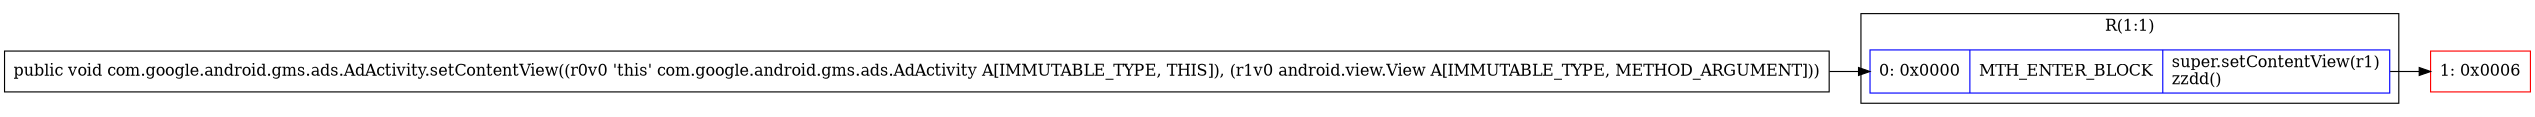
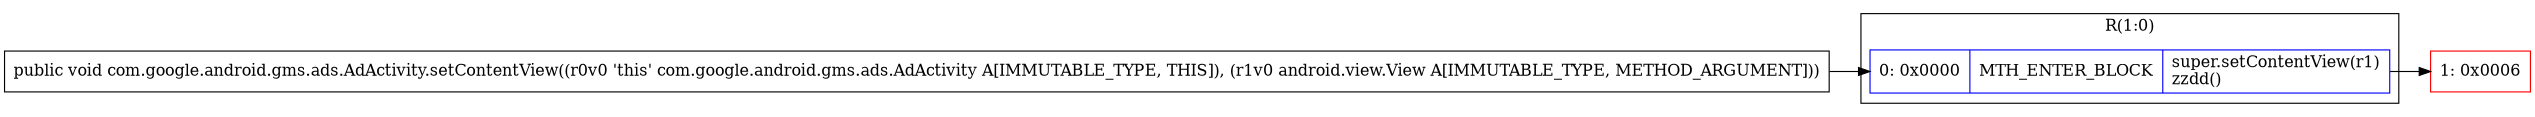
(2130, 27) -> (2130, 27)
